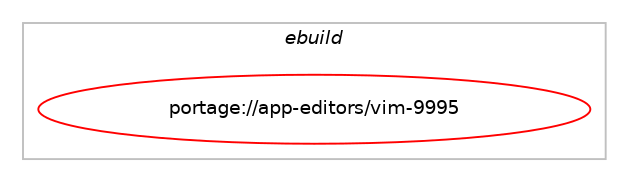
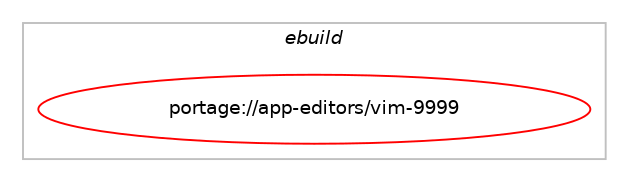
(314, 109) -> (314, 109)
